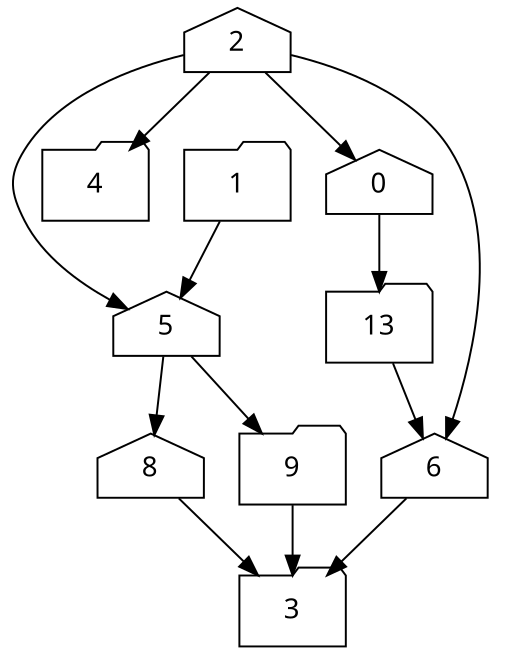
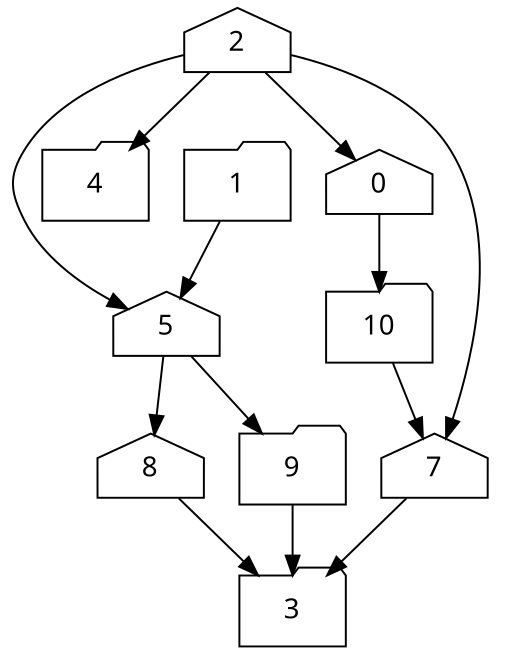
(379, 327) -> (379, 327)
(435, 469) -> (435, 469)
